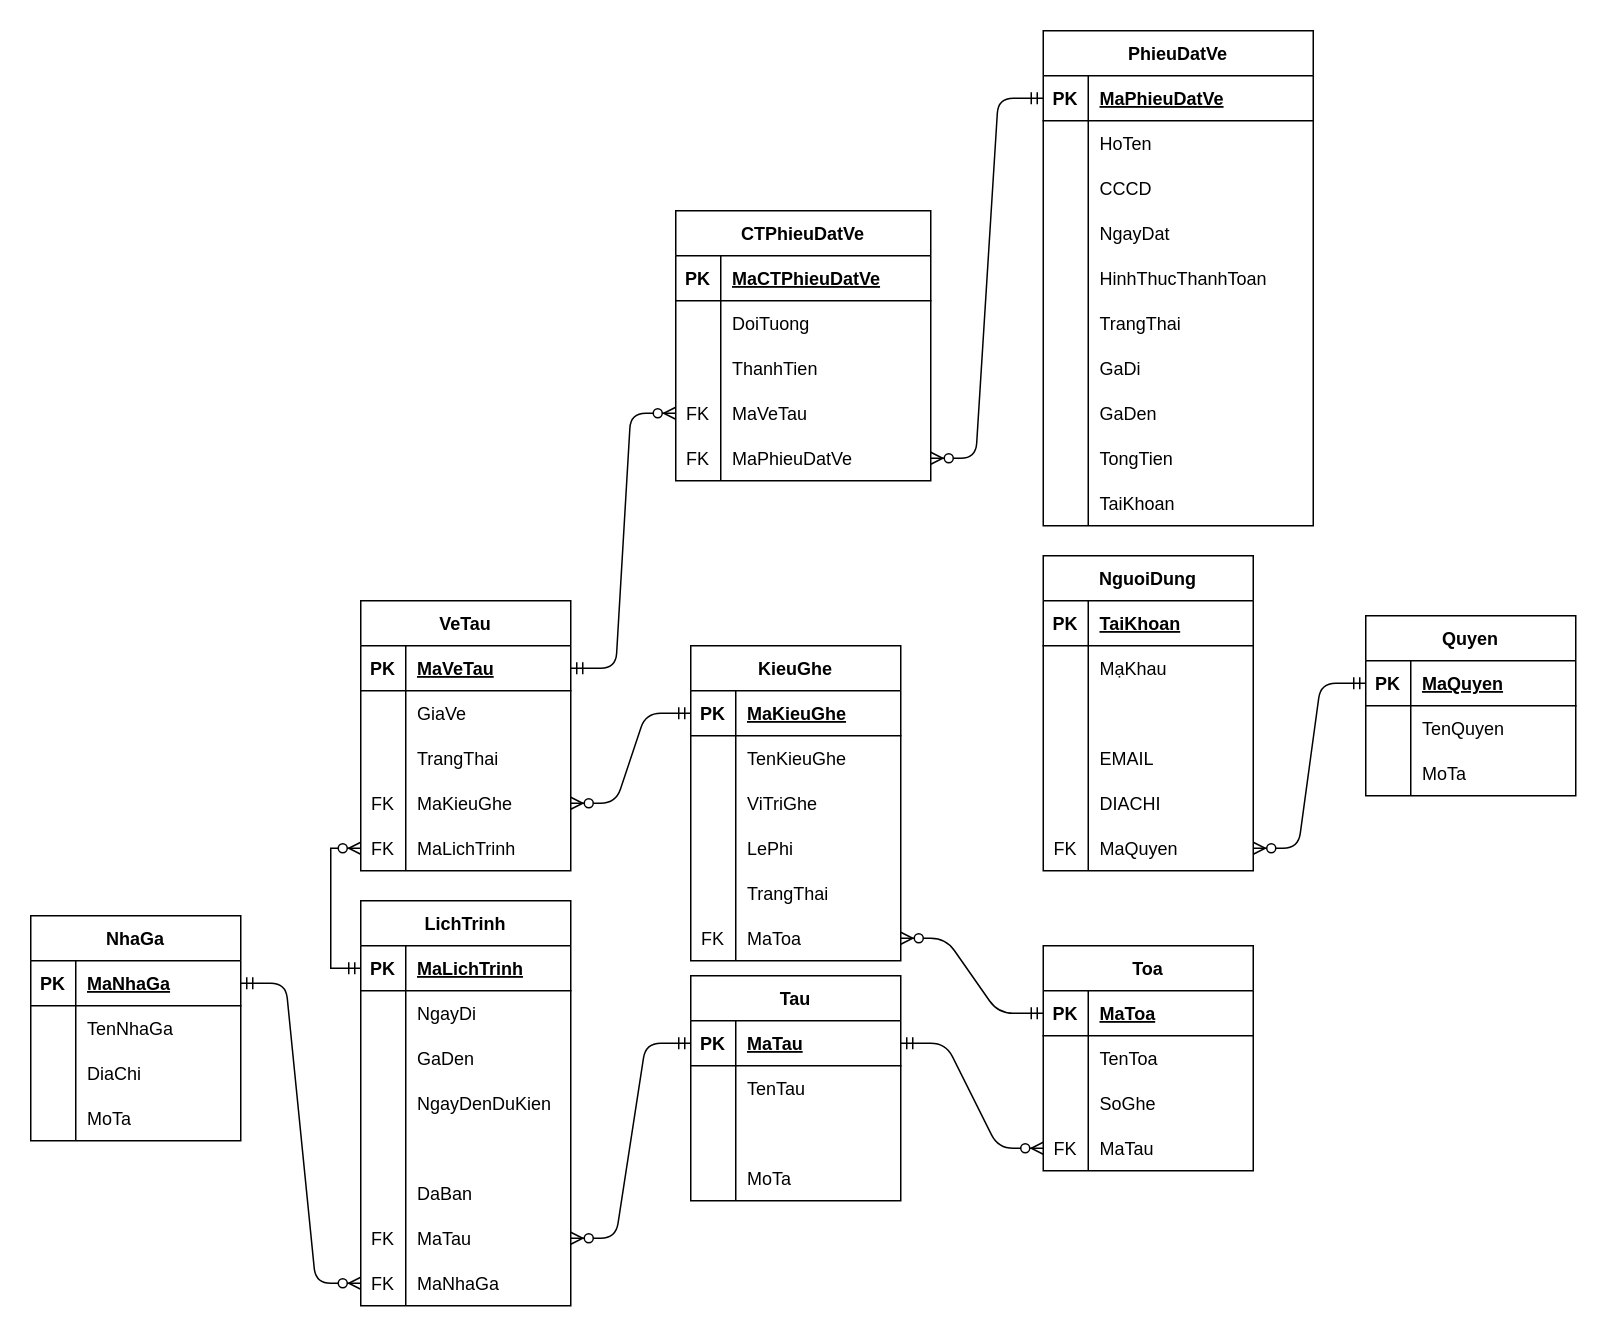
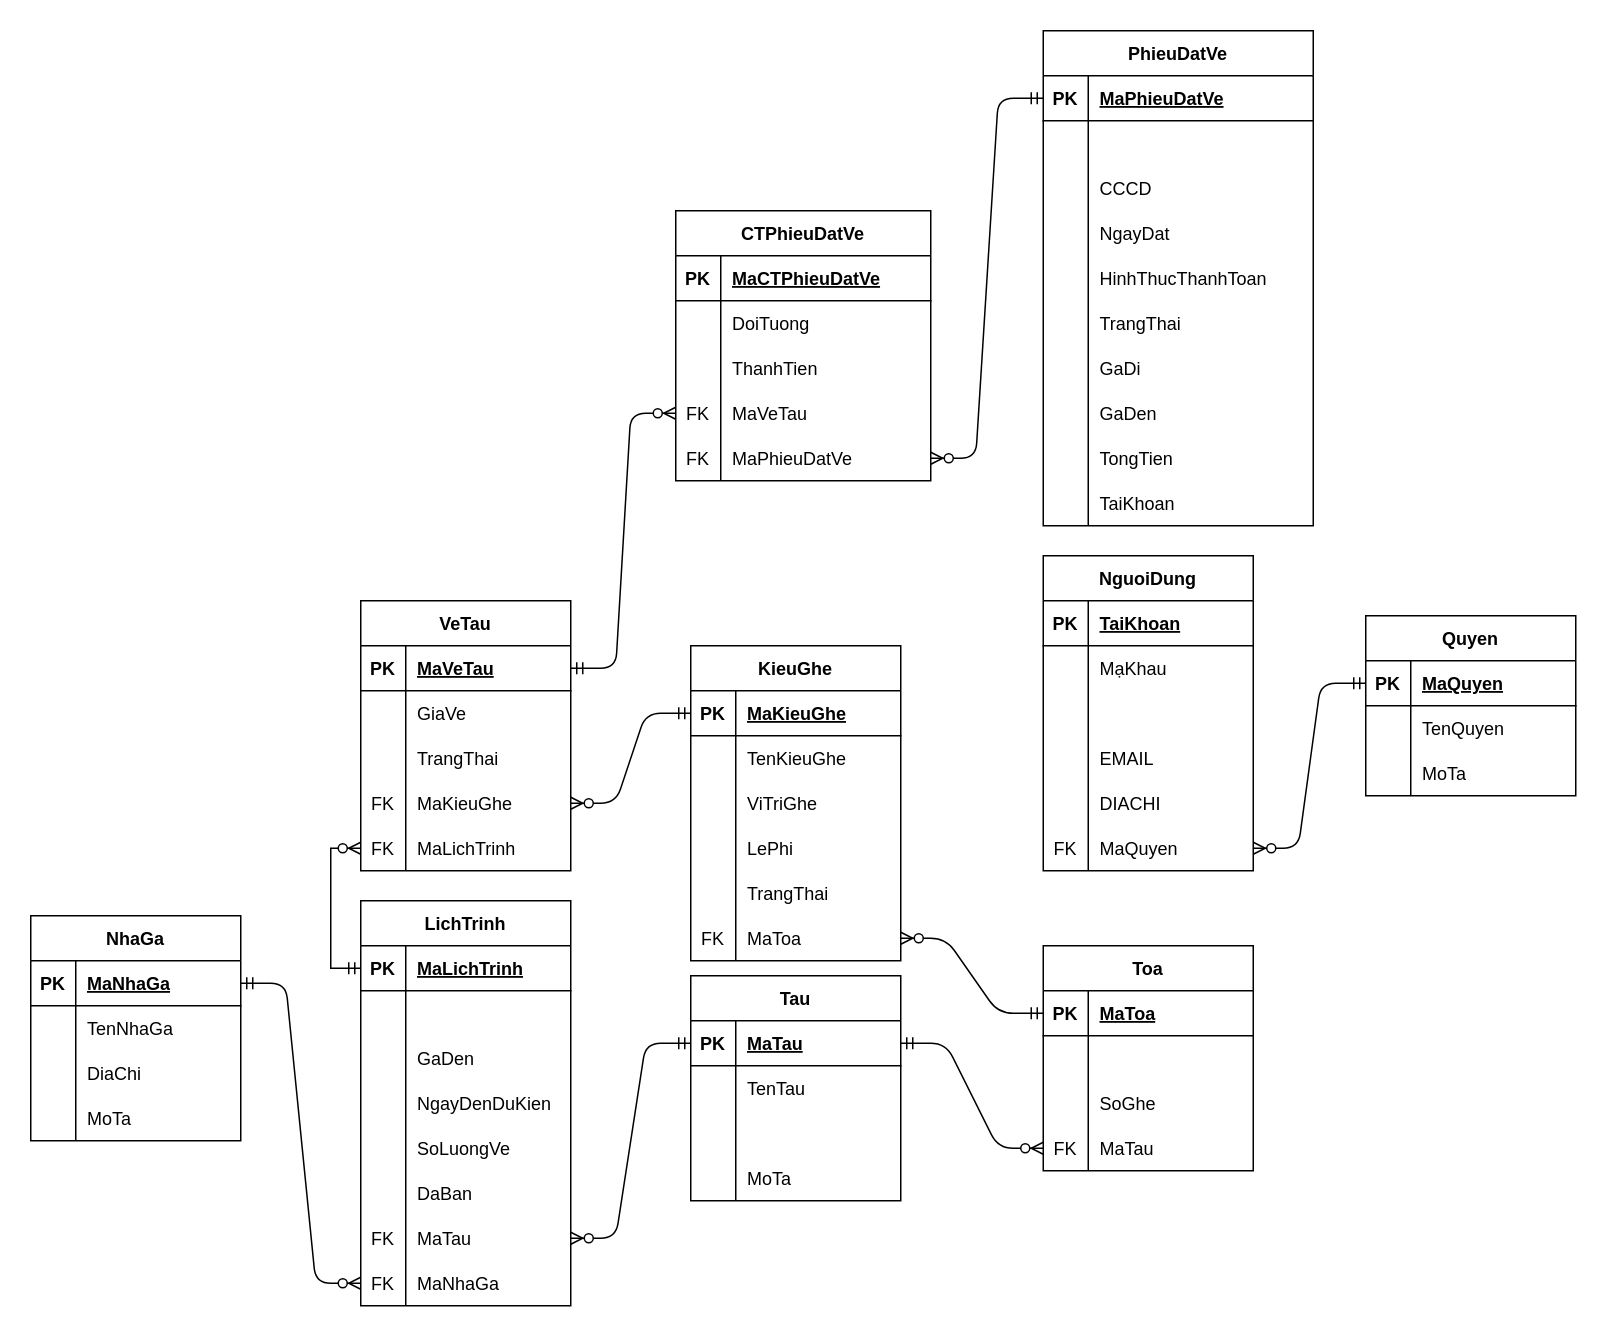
(1201, 143) -> none
(488, 1013) -> none
(1171, 1058) -> none
none -> (488, 1148)
